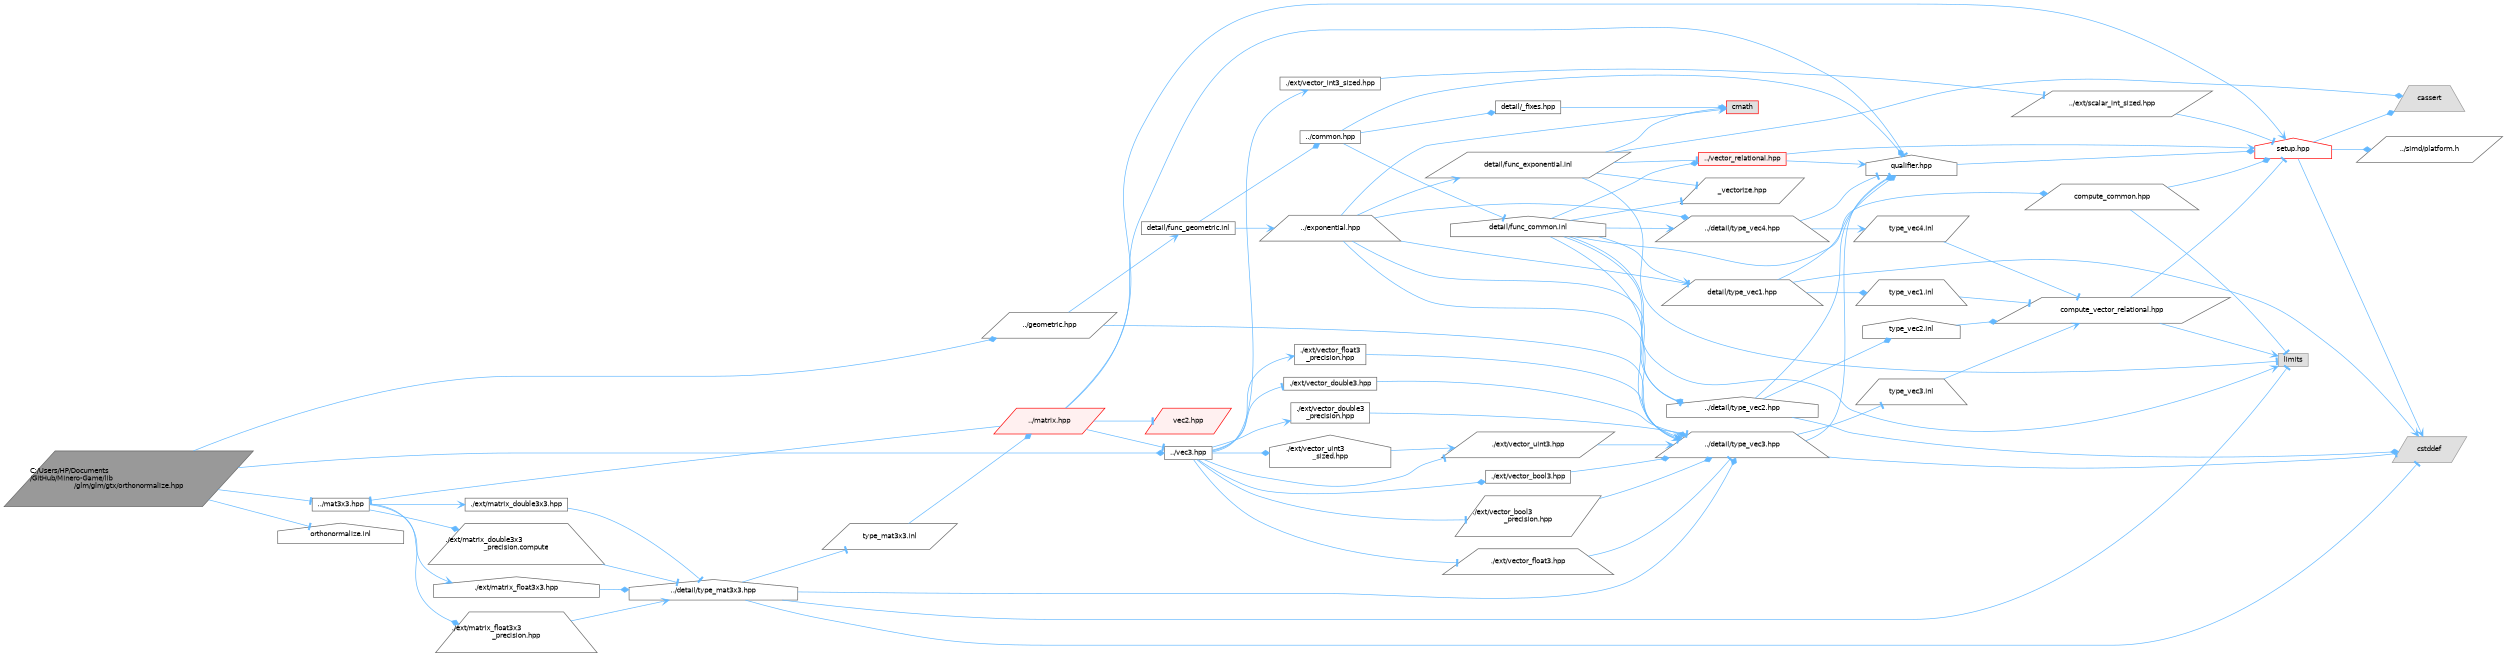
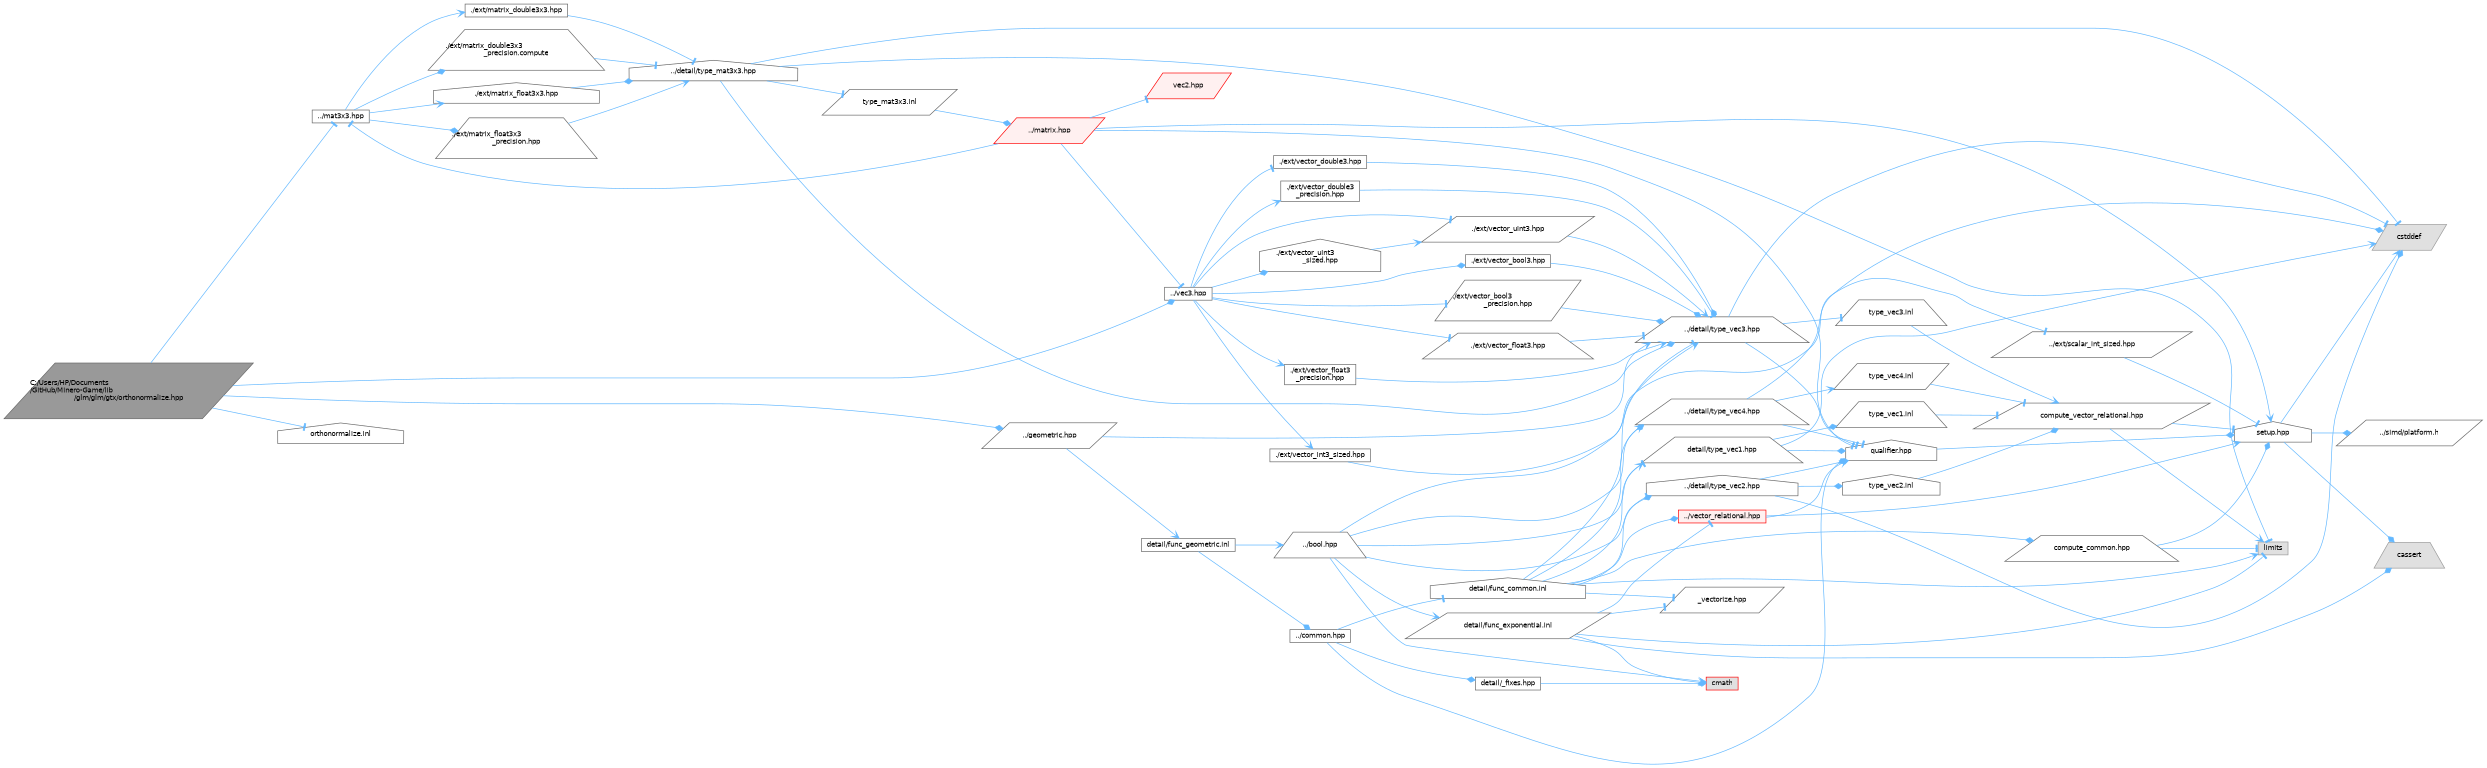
(2293, 149) -> (2273, 433)
none -> (2026, 214)
(1330, 228) -> (1320, 545)
